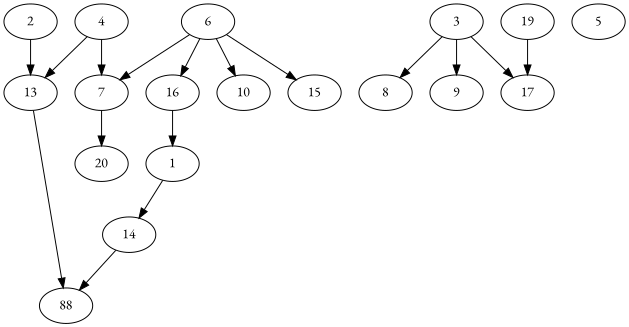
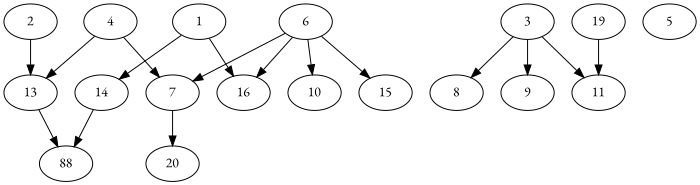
(528, 93) -> (599, 93)
(173, 123) -> (219, 53)
